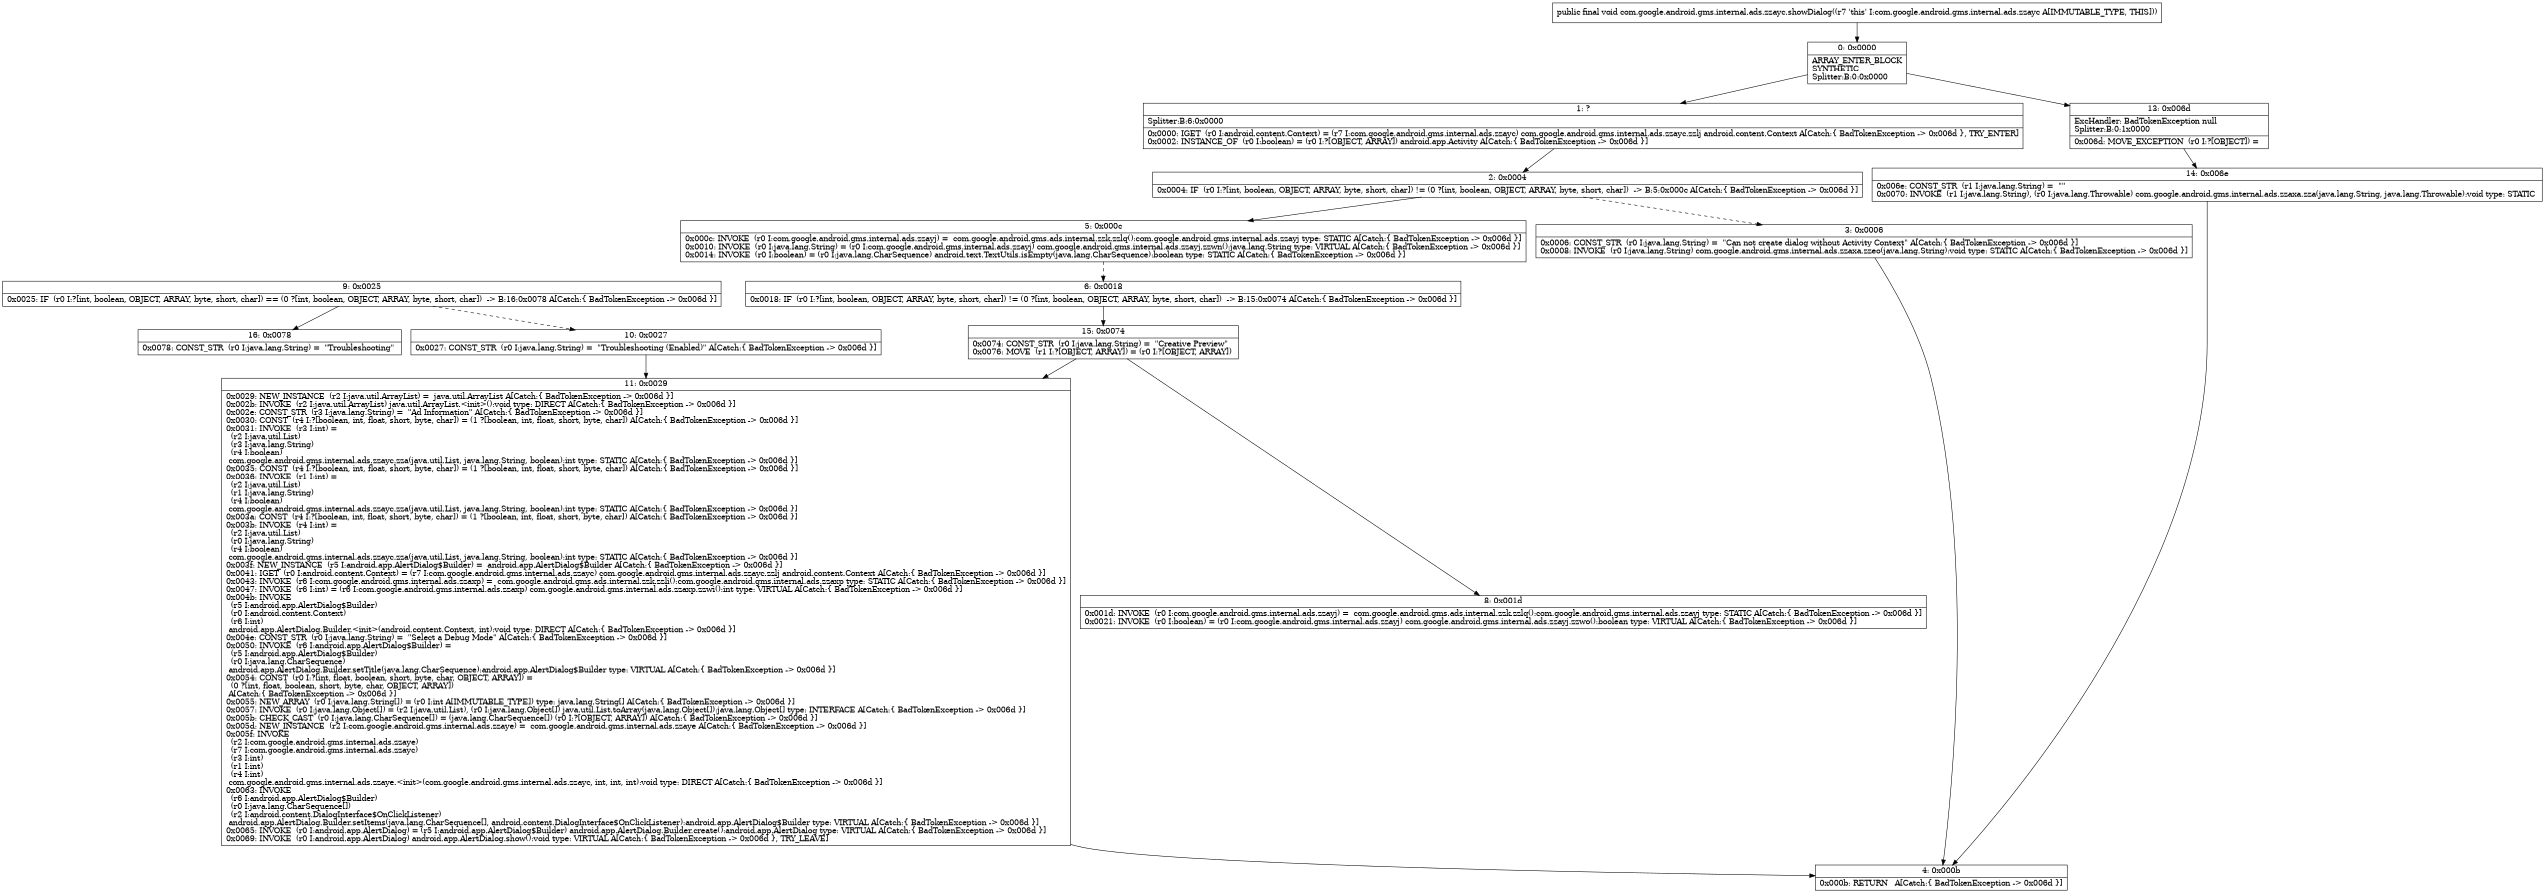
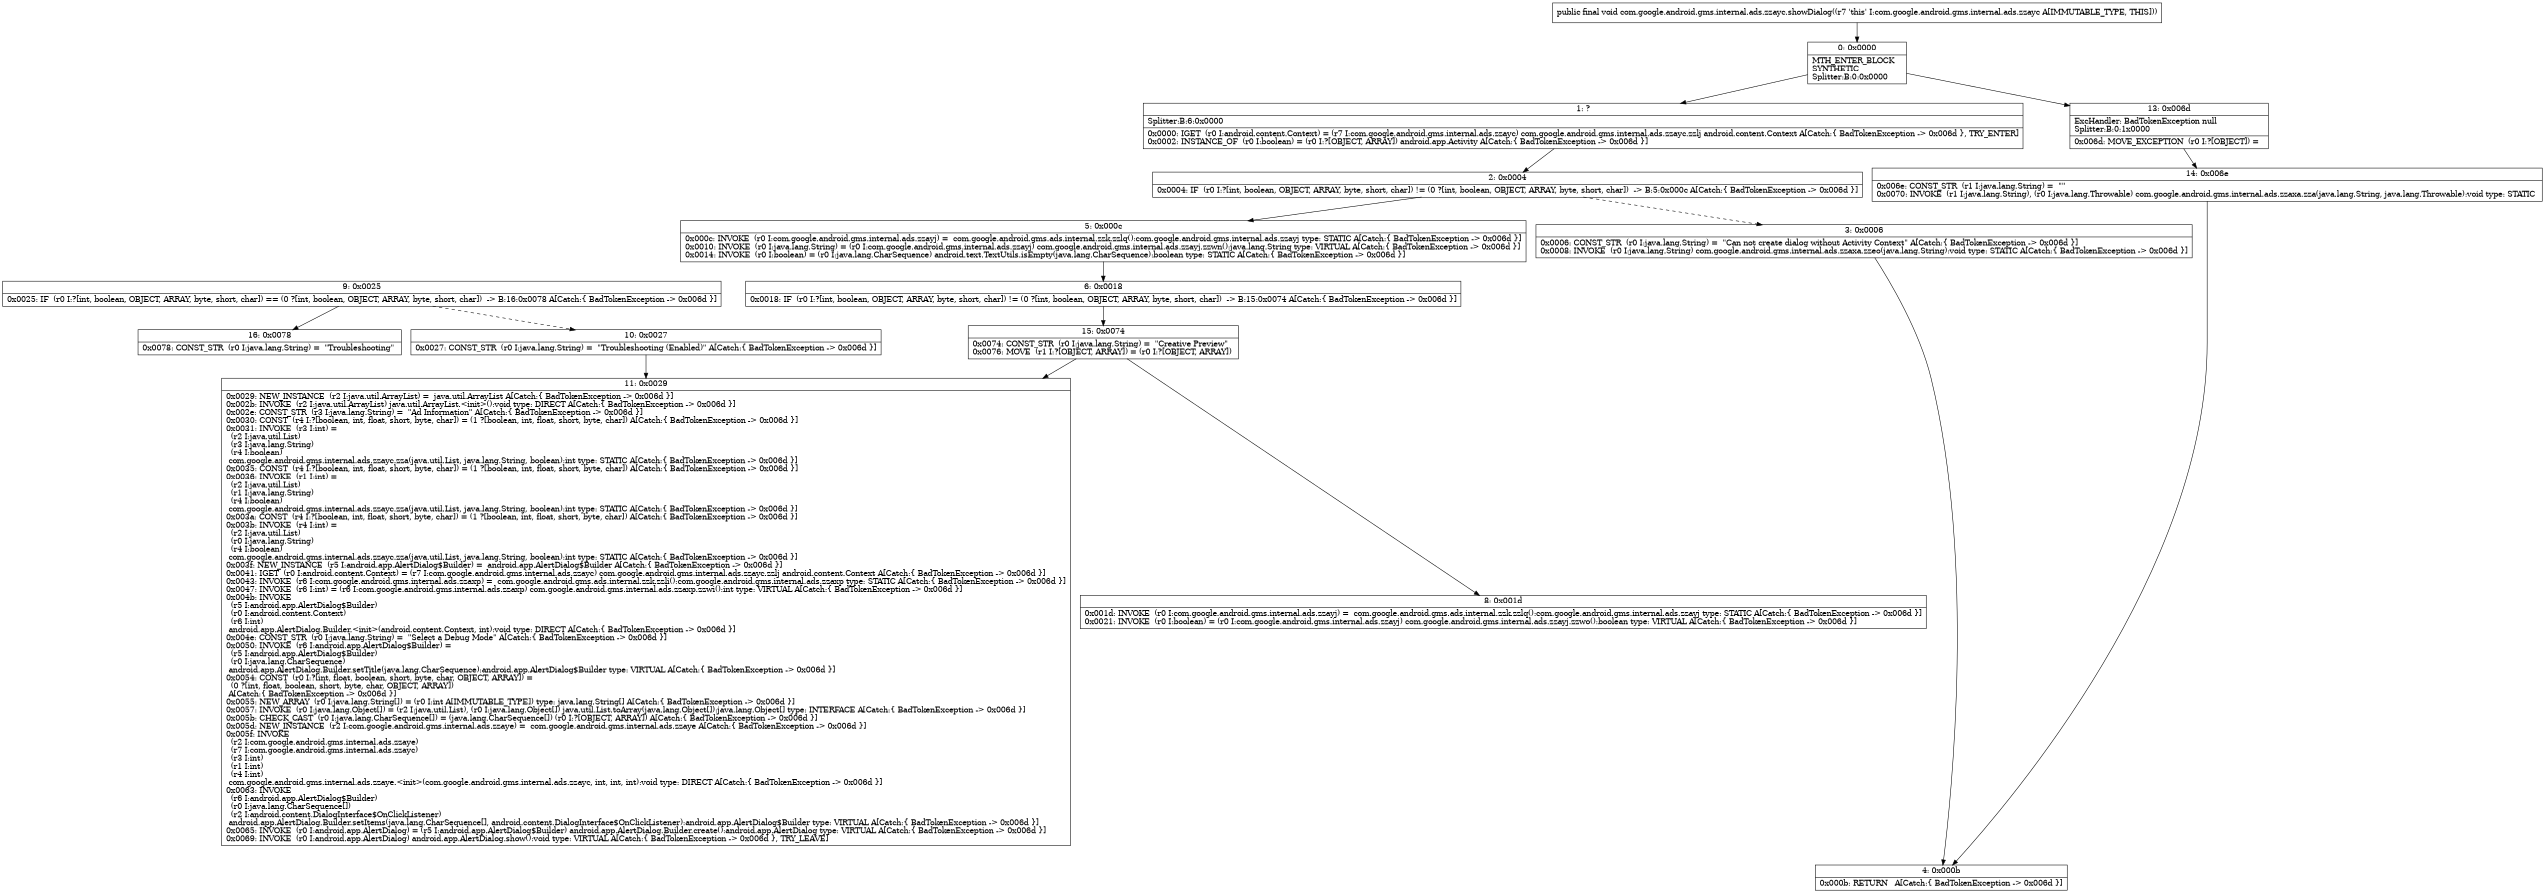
(1857, 61) -> (1853, 61)
(1103, 269) -> (1103, 269)
(1440, 868) -> none
